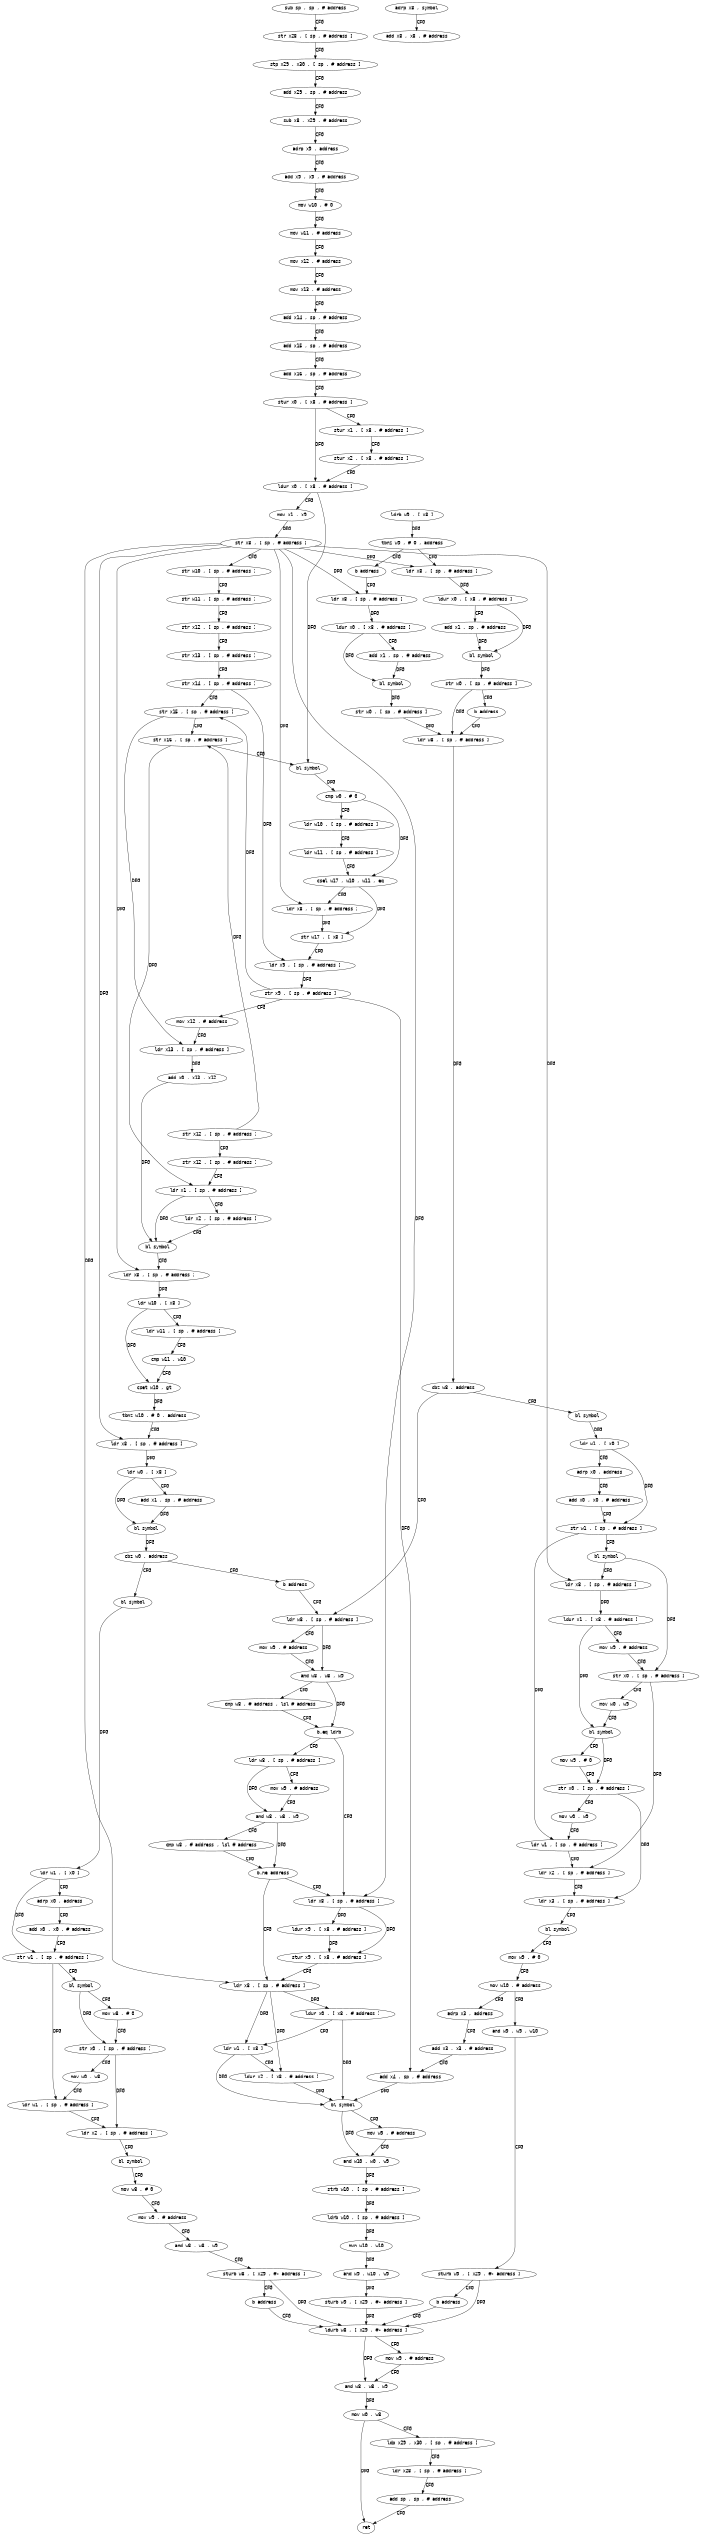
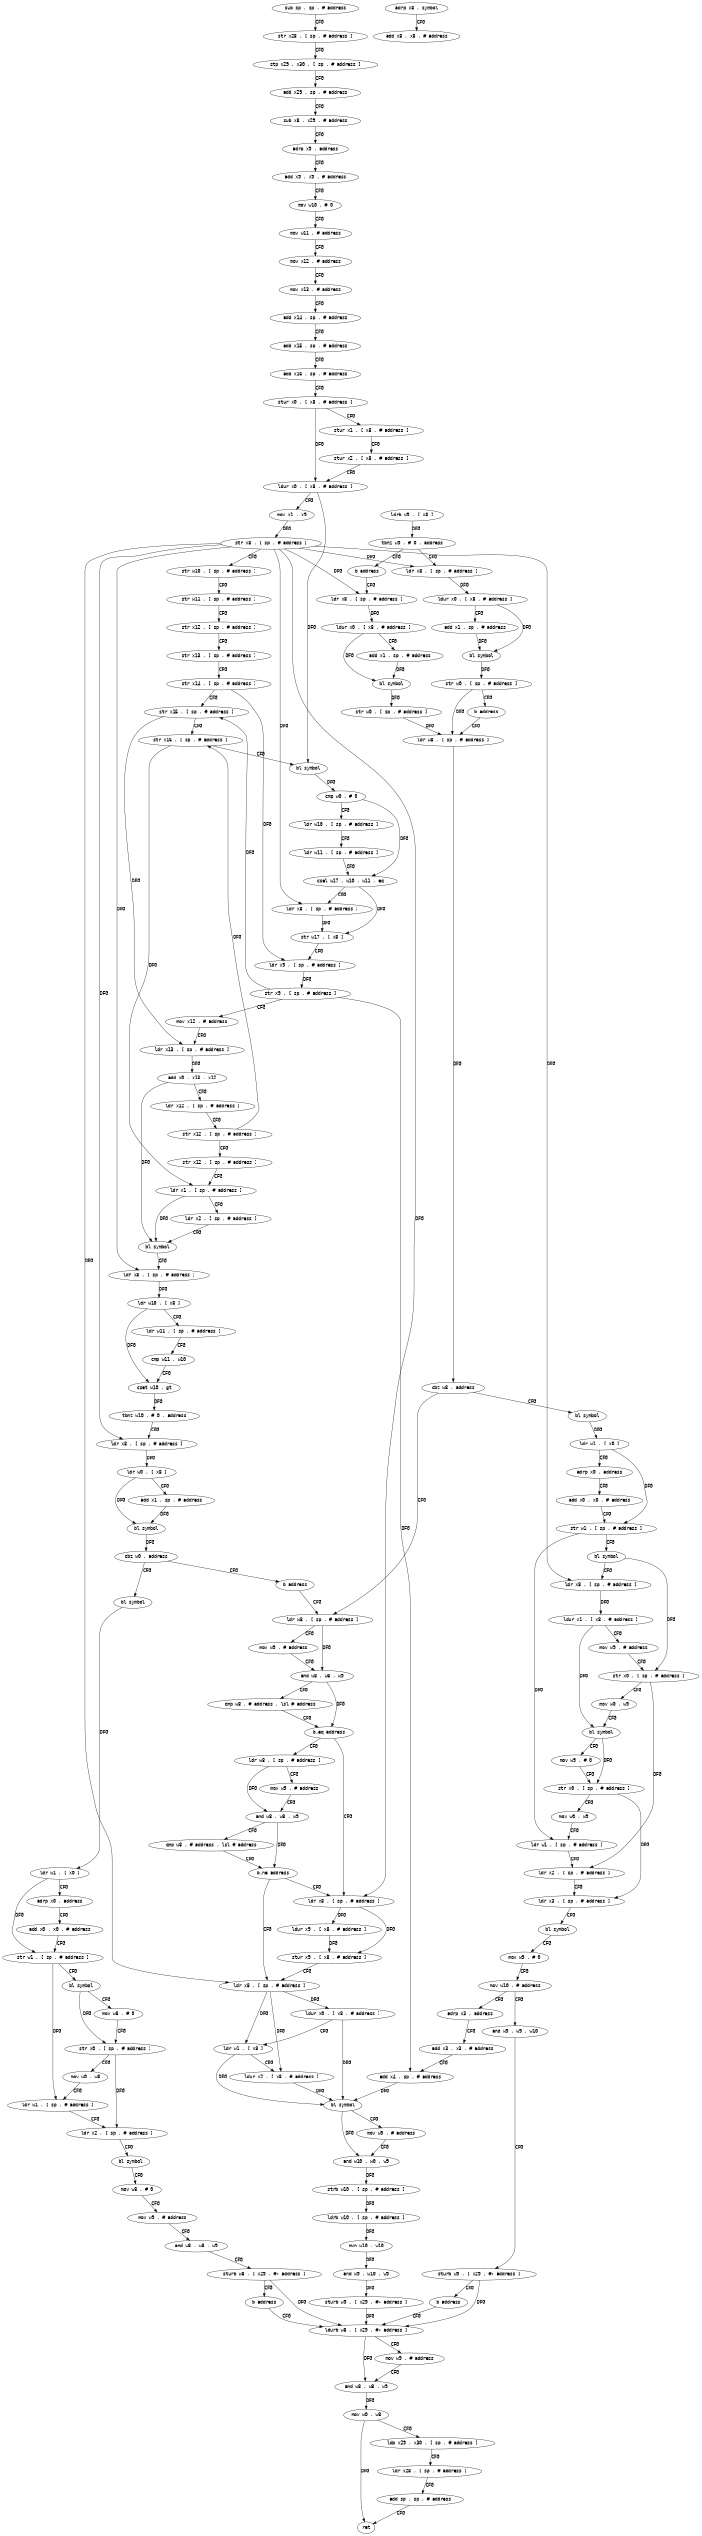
none -> (203, 1106)
(329, 1733) -> (329, 1733)
